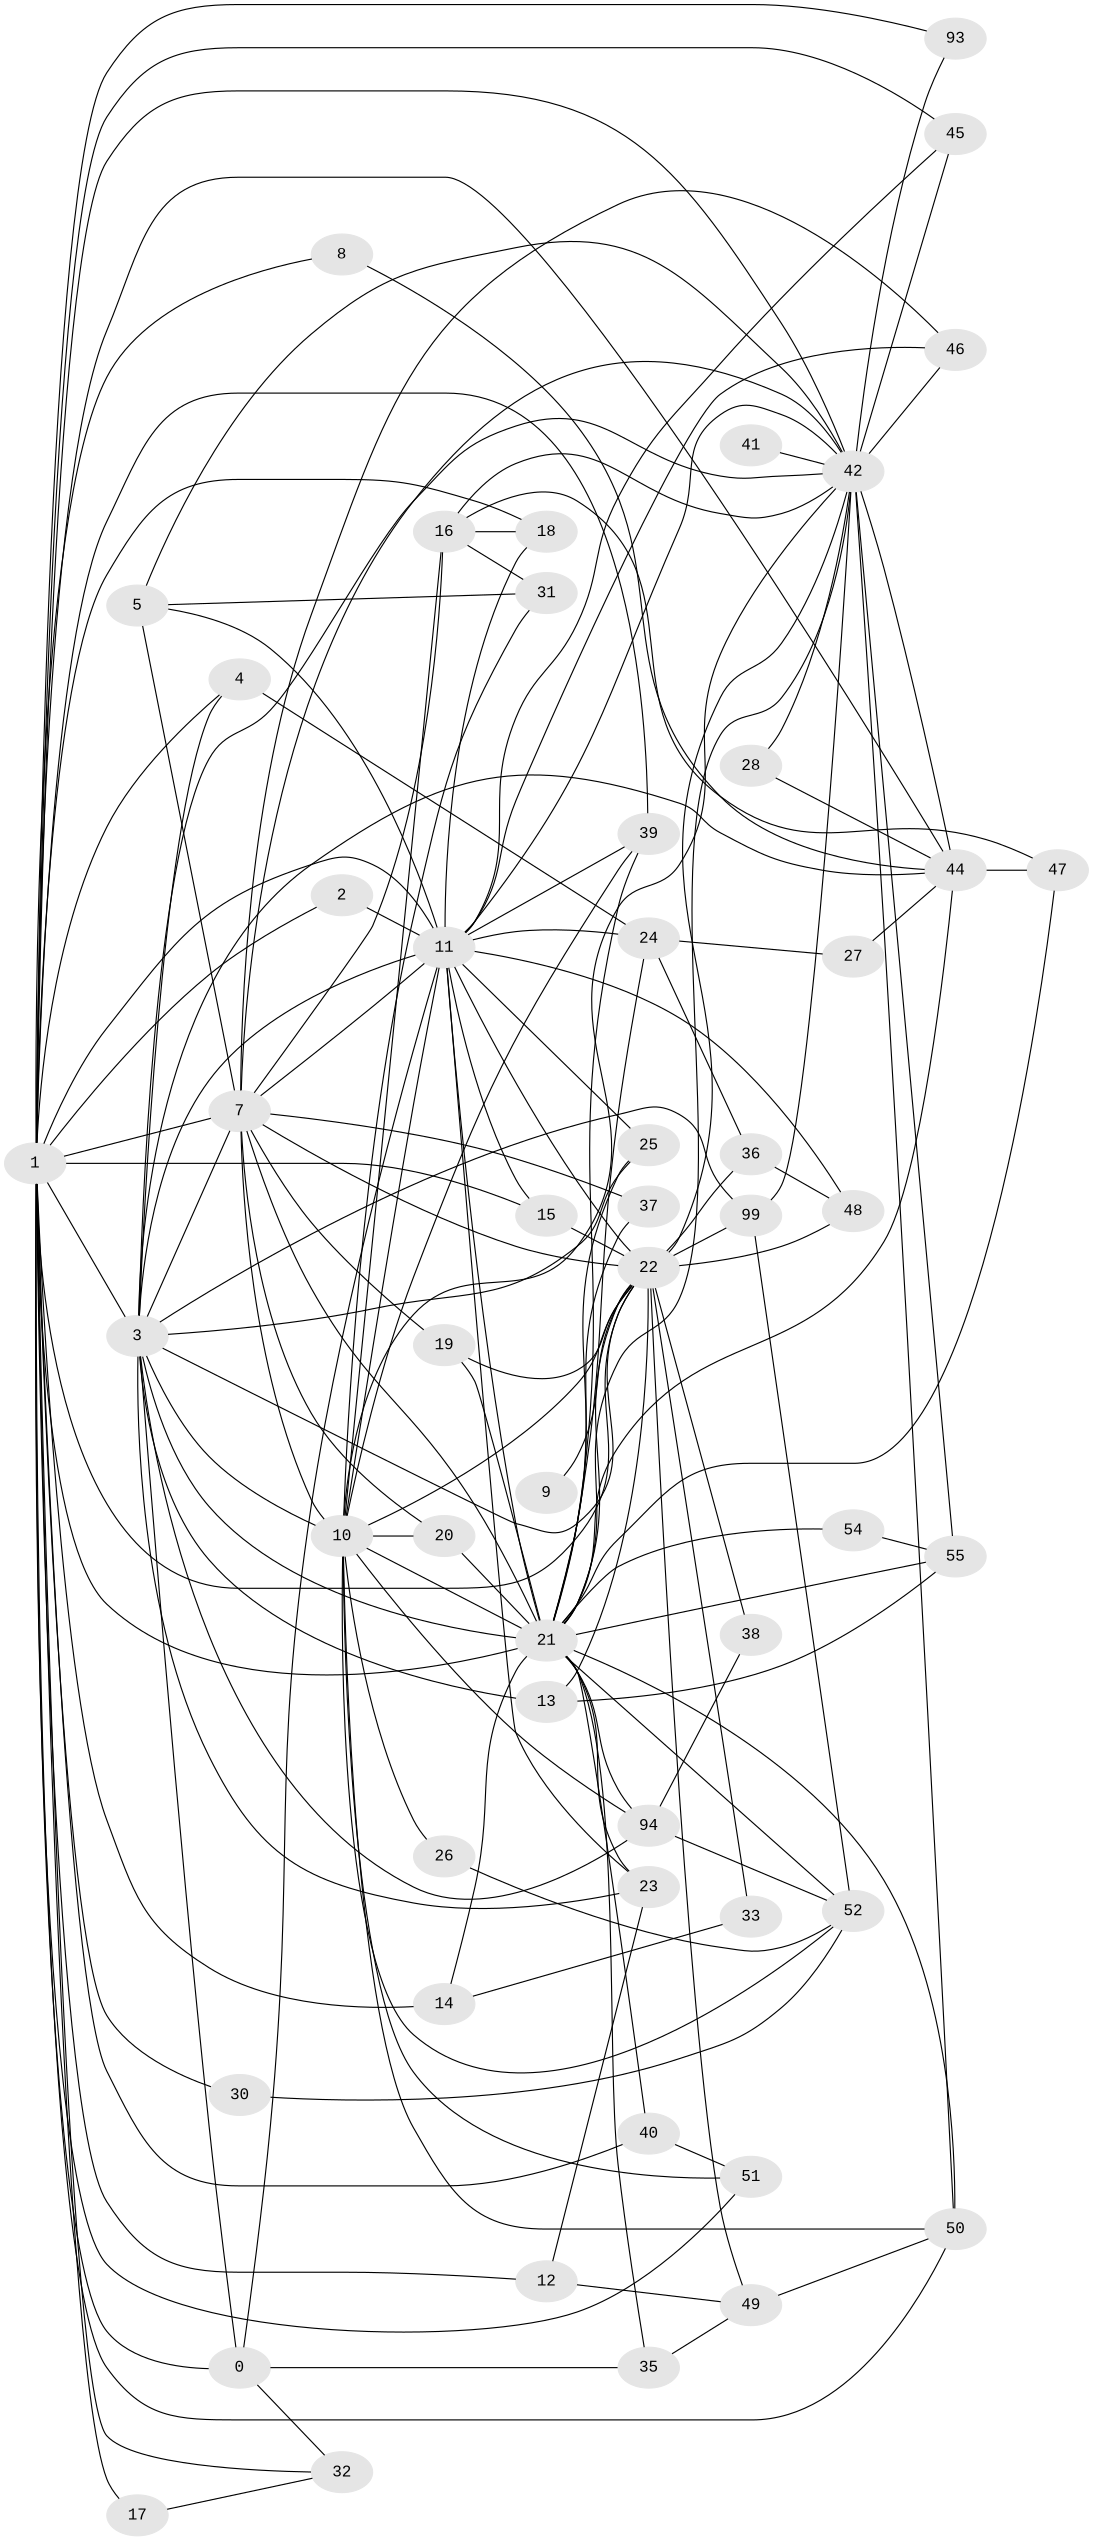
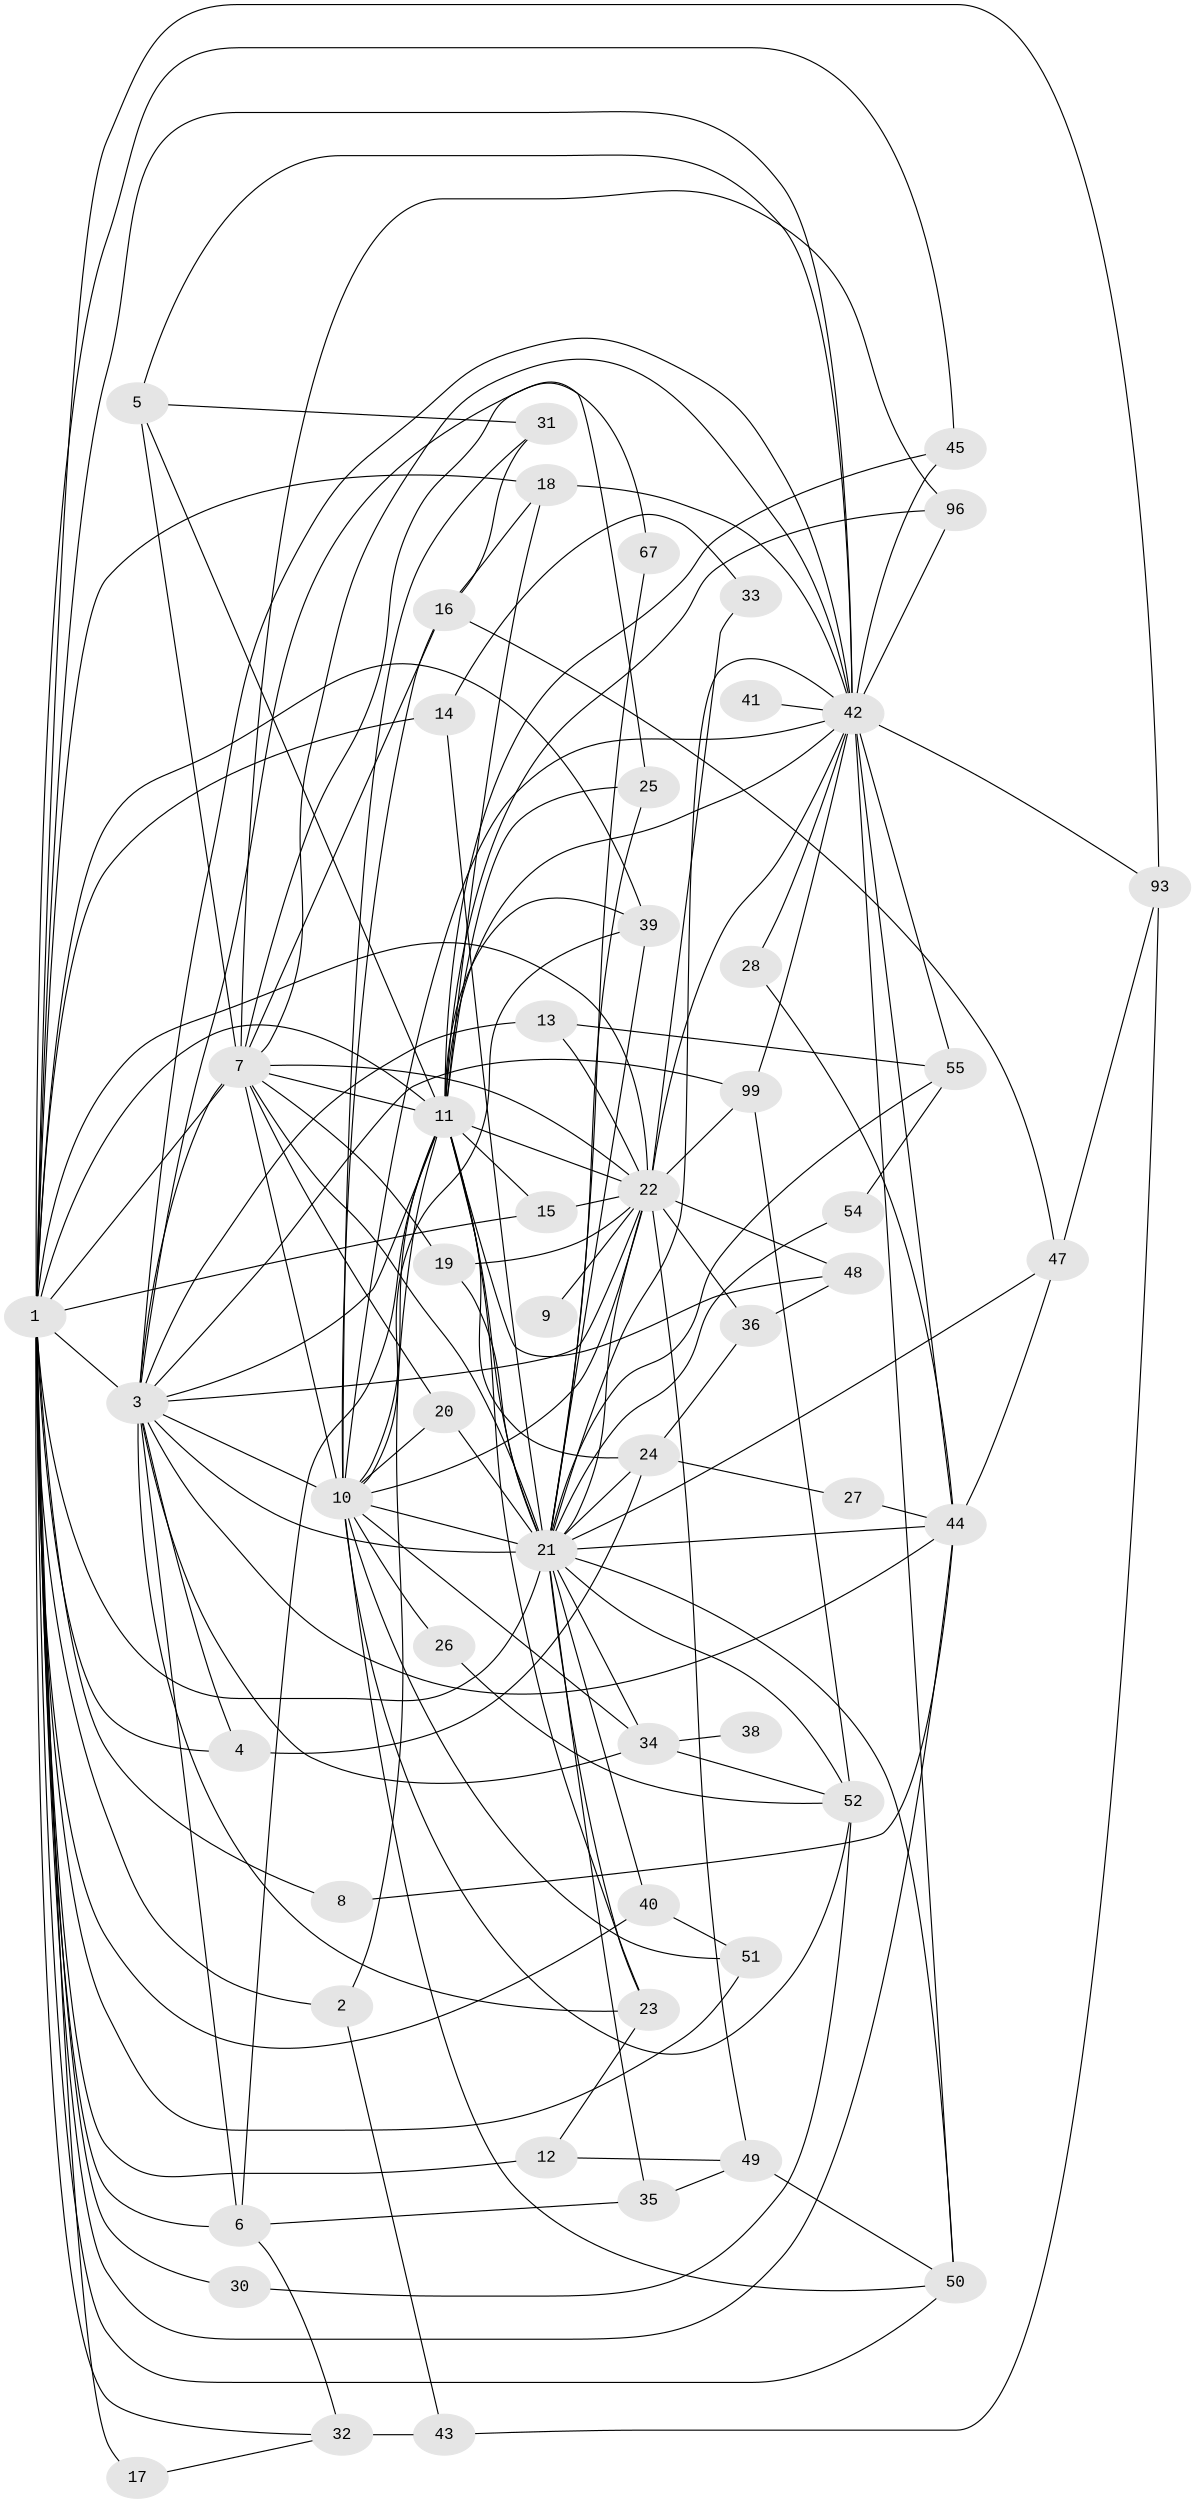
(955, 350) -> (955, 510)
(639, 482) -> (752, 538)
none -> (1109, 1074)
(649, 1207) -> (649, 553)
(700, 1451) -> none
(649, 1826) -> (649, 1744)
(240, 2368) -> (240, 2226)
none -> (444, 2435)
